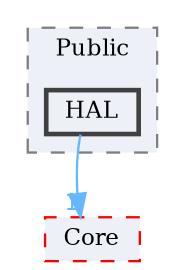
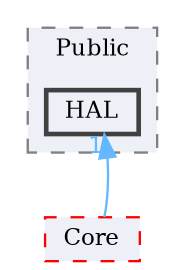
(77, 167) -> (108, 188)
